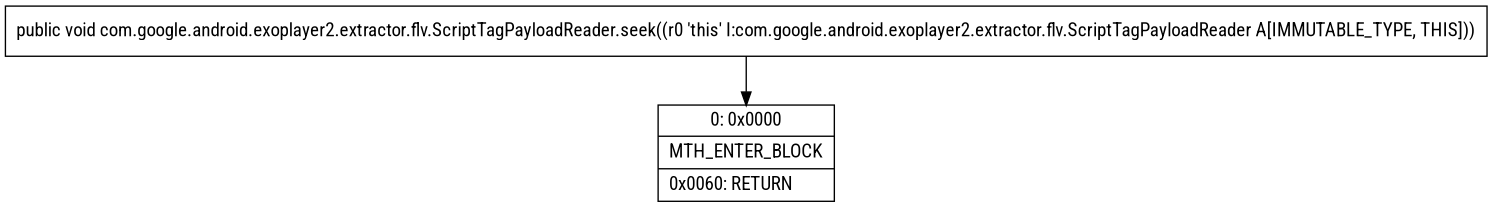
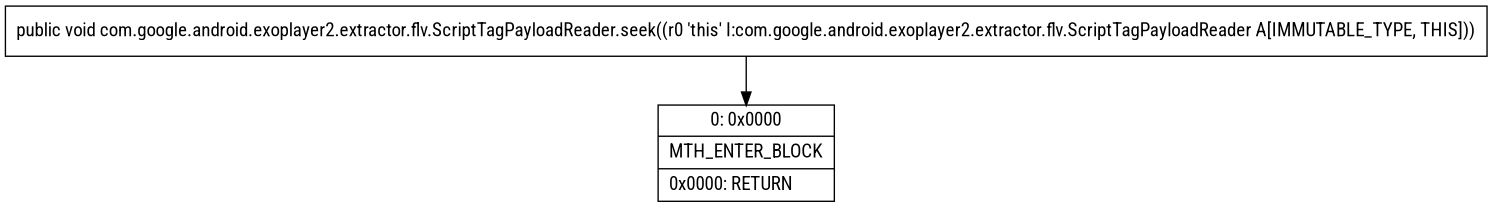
(737, 184) -> (737, 184)
